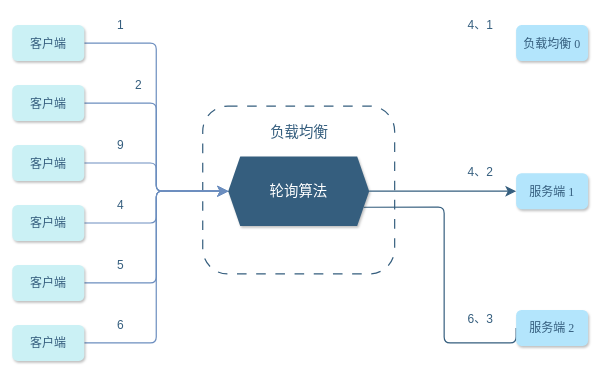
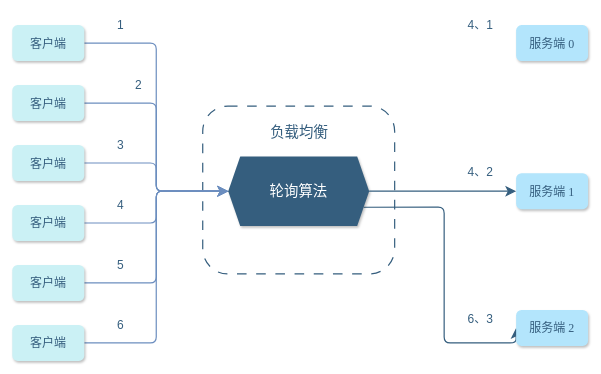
(552, 43) -> (552, 43)
(121, 144) -> (121, 144)
(516, 336) -> (516, 341)
